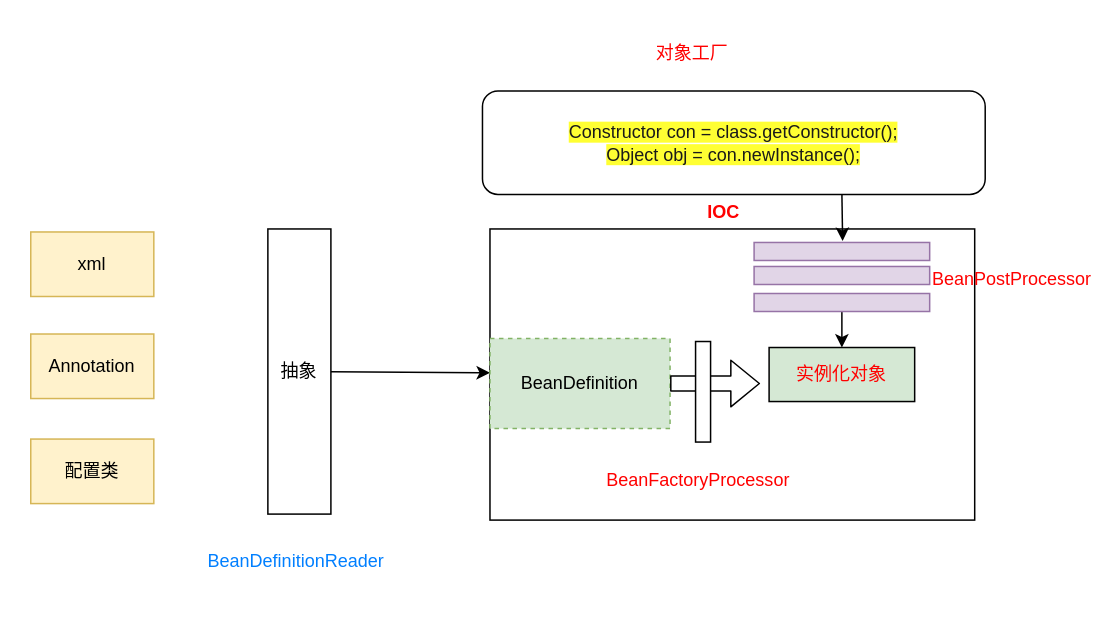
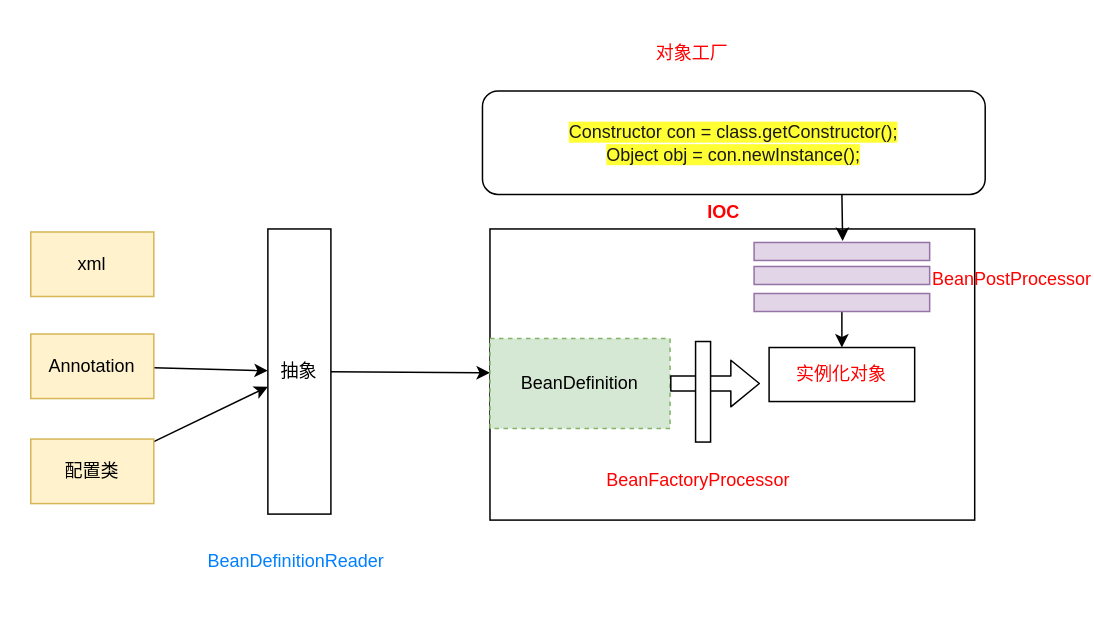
none -> (206, 369)
(842, 374) -> (842, 374)
none -> (206, 416)
